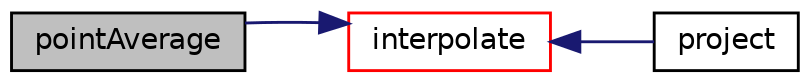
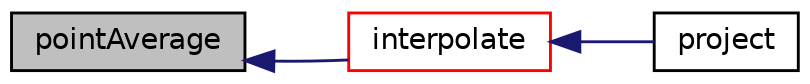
(282, 22) -> (311, 61)
